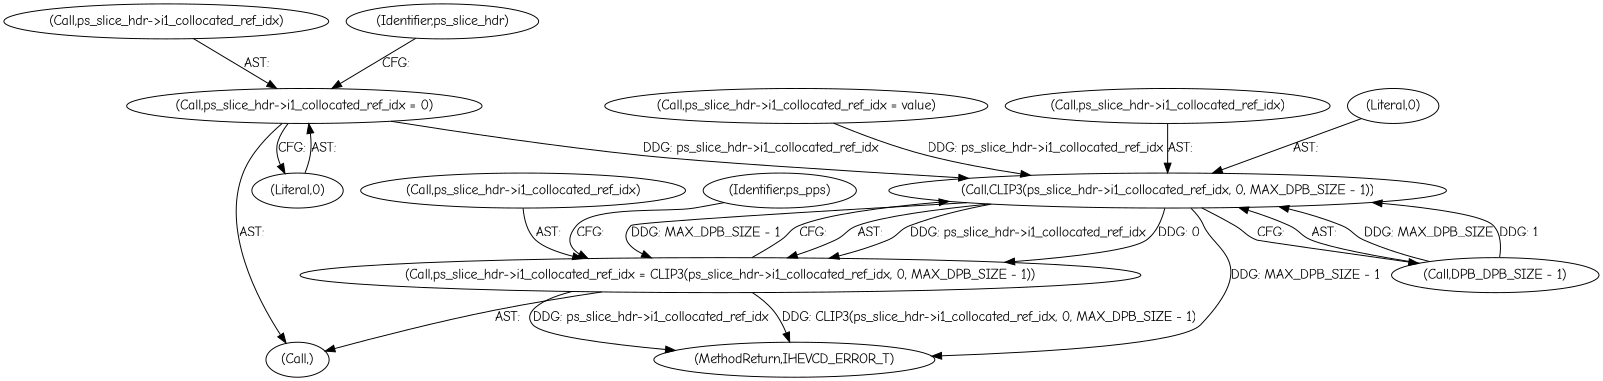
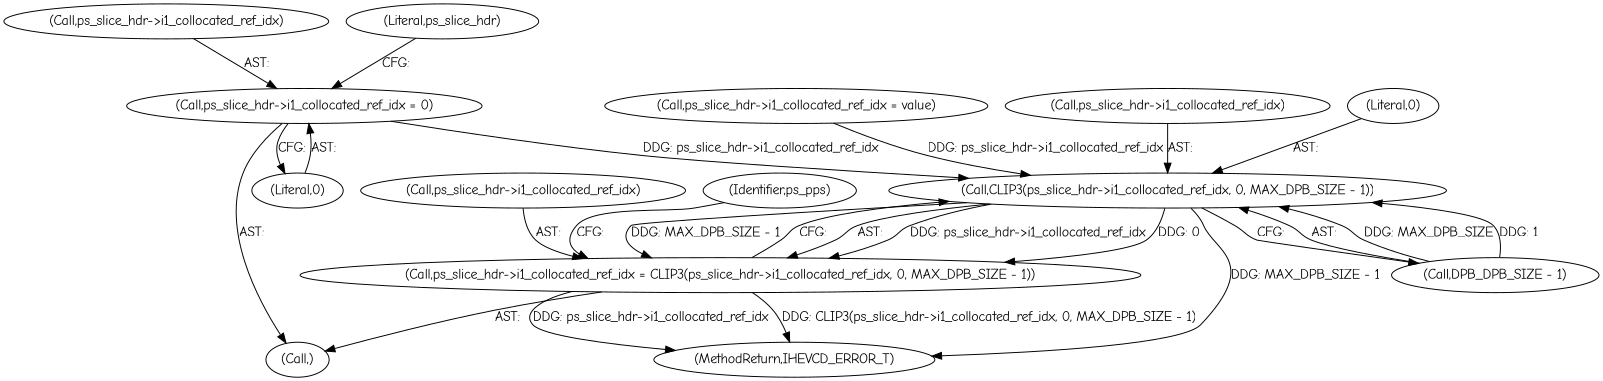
(442, 21) -> (442, 21)
